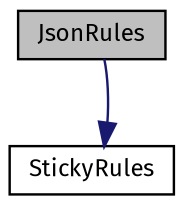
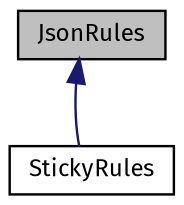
(108, 91) -> (76, 115)
